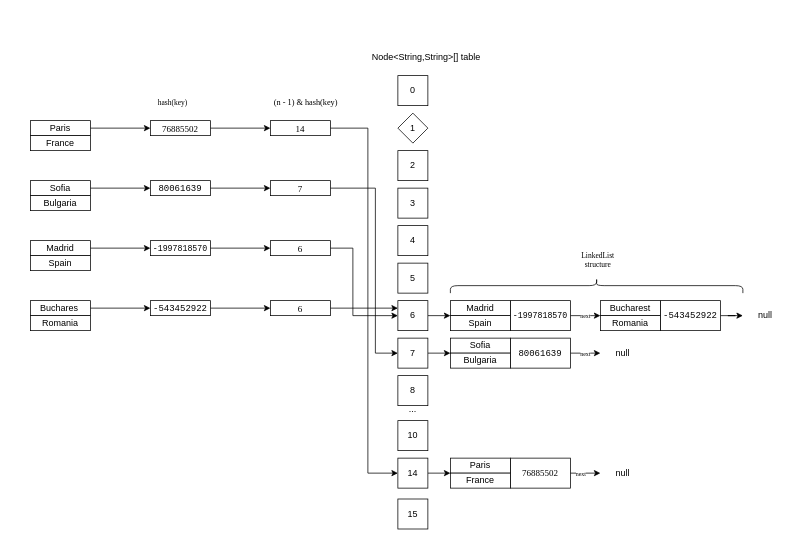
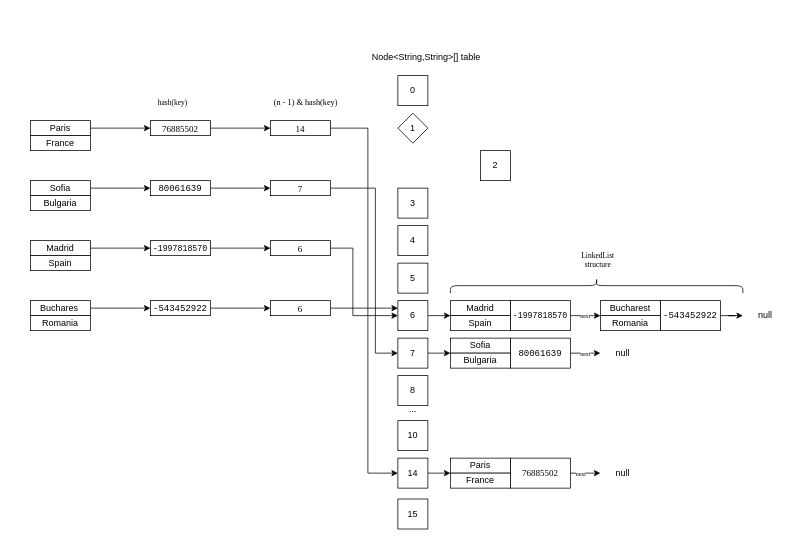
(413, 165) -> (495, 165)
